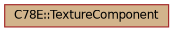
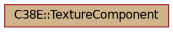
(87, 16) -> (87, 16)
